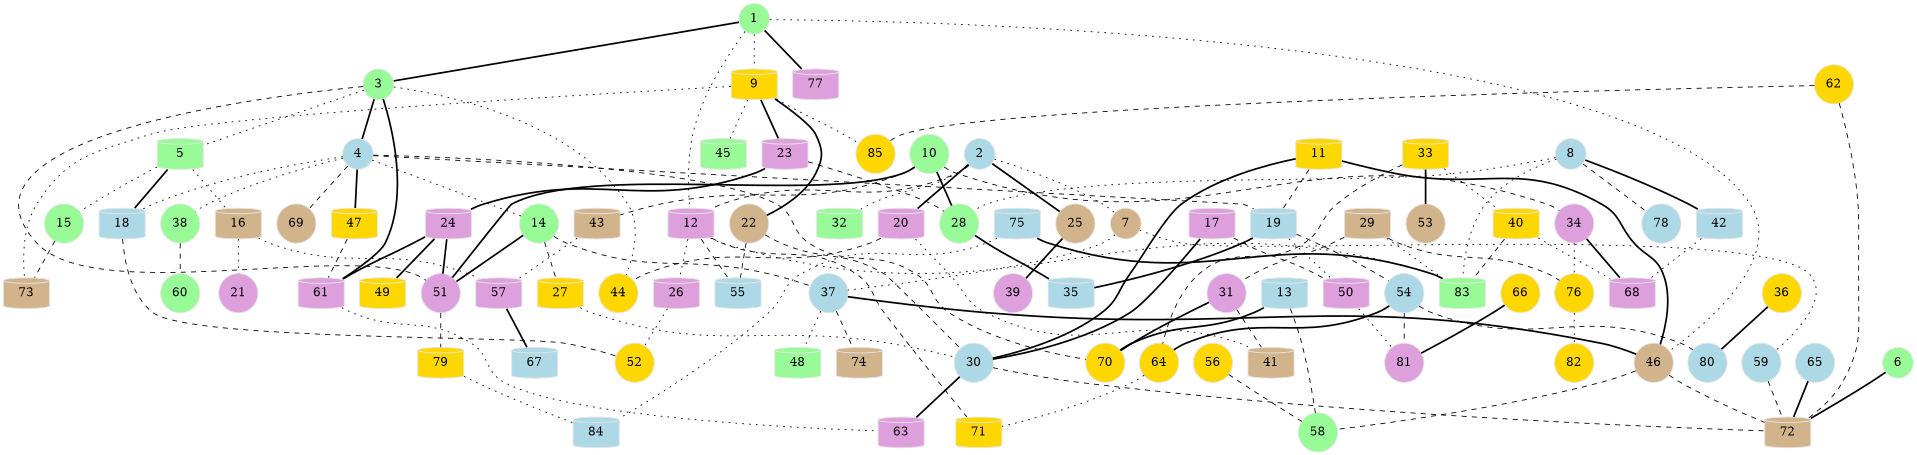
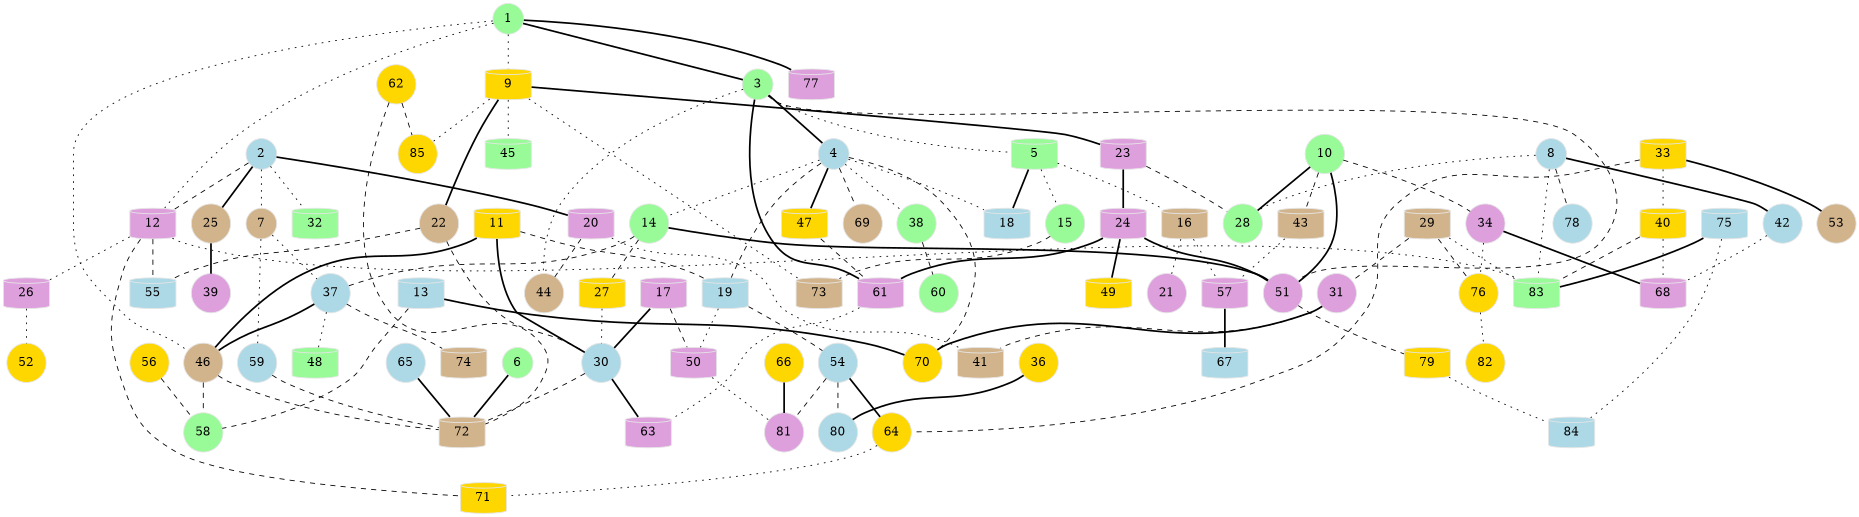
(1719, 224) -> (1783, 224)
(618, 293) -> (544, 293)
(1071, 293) -> none
(344, 335) -> none
